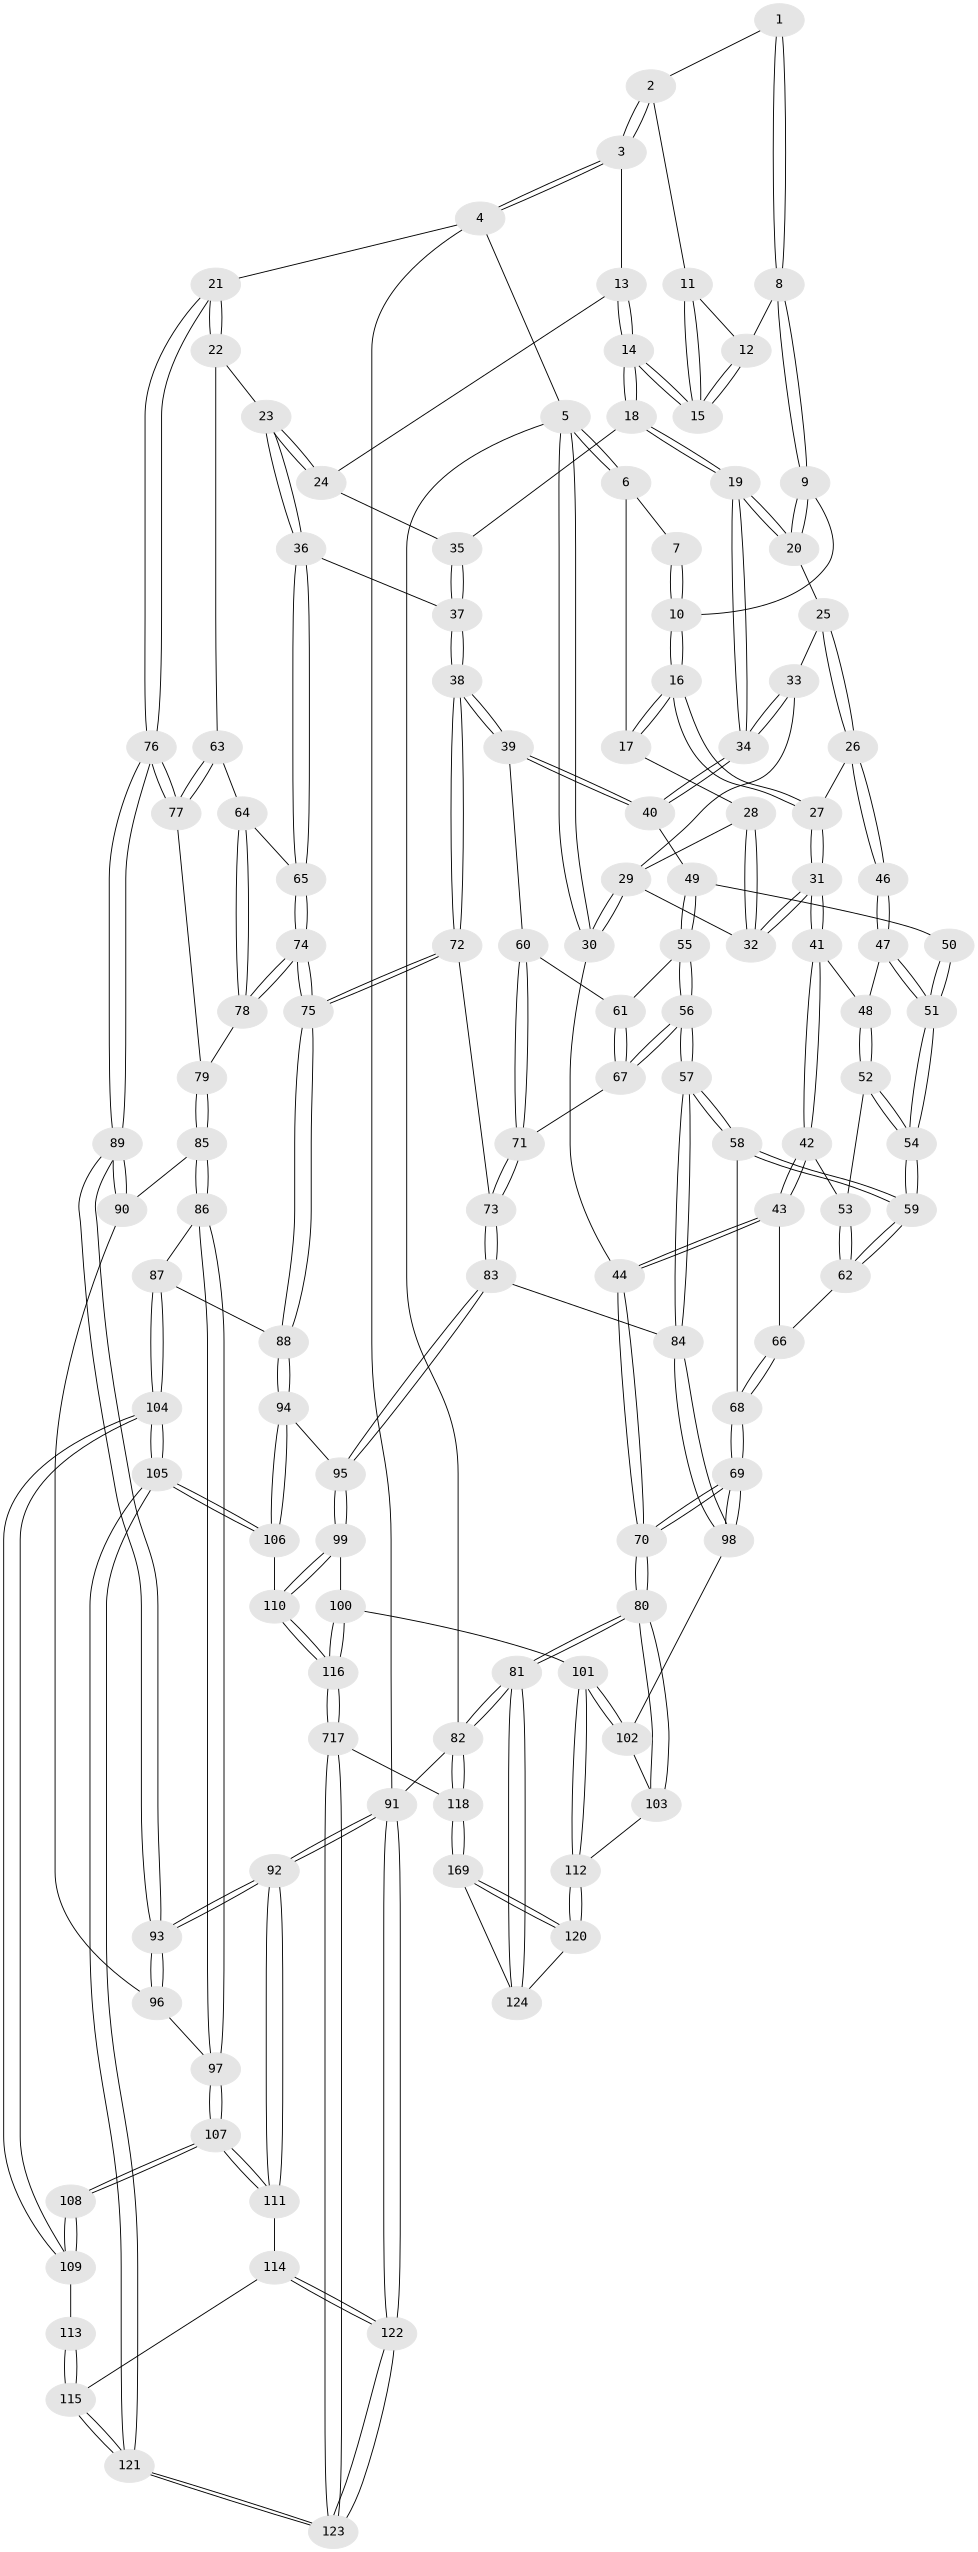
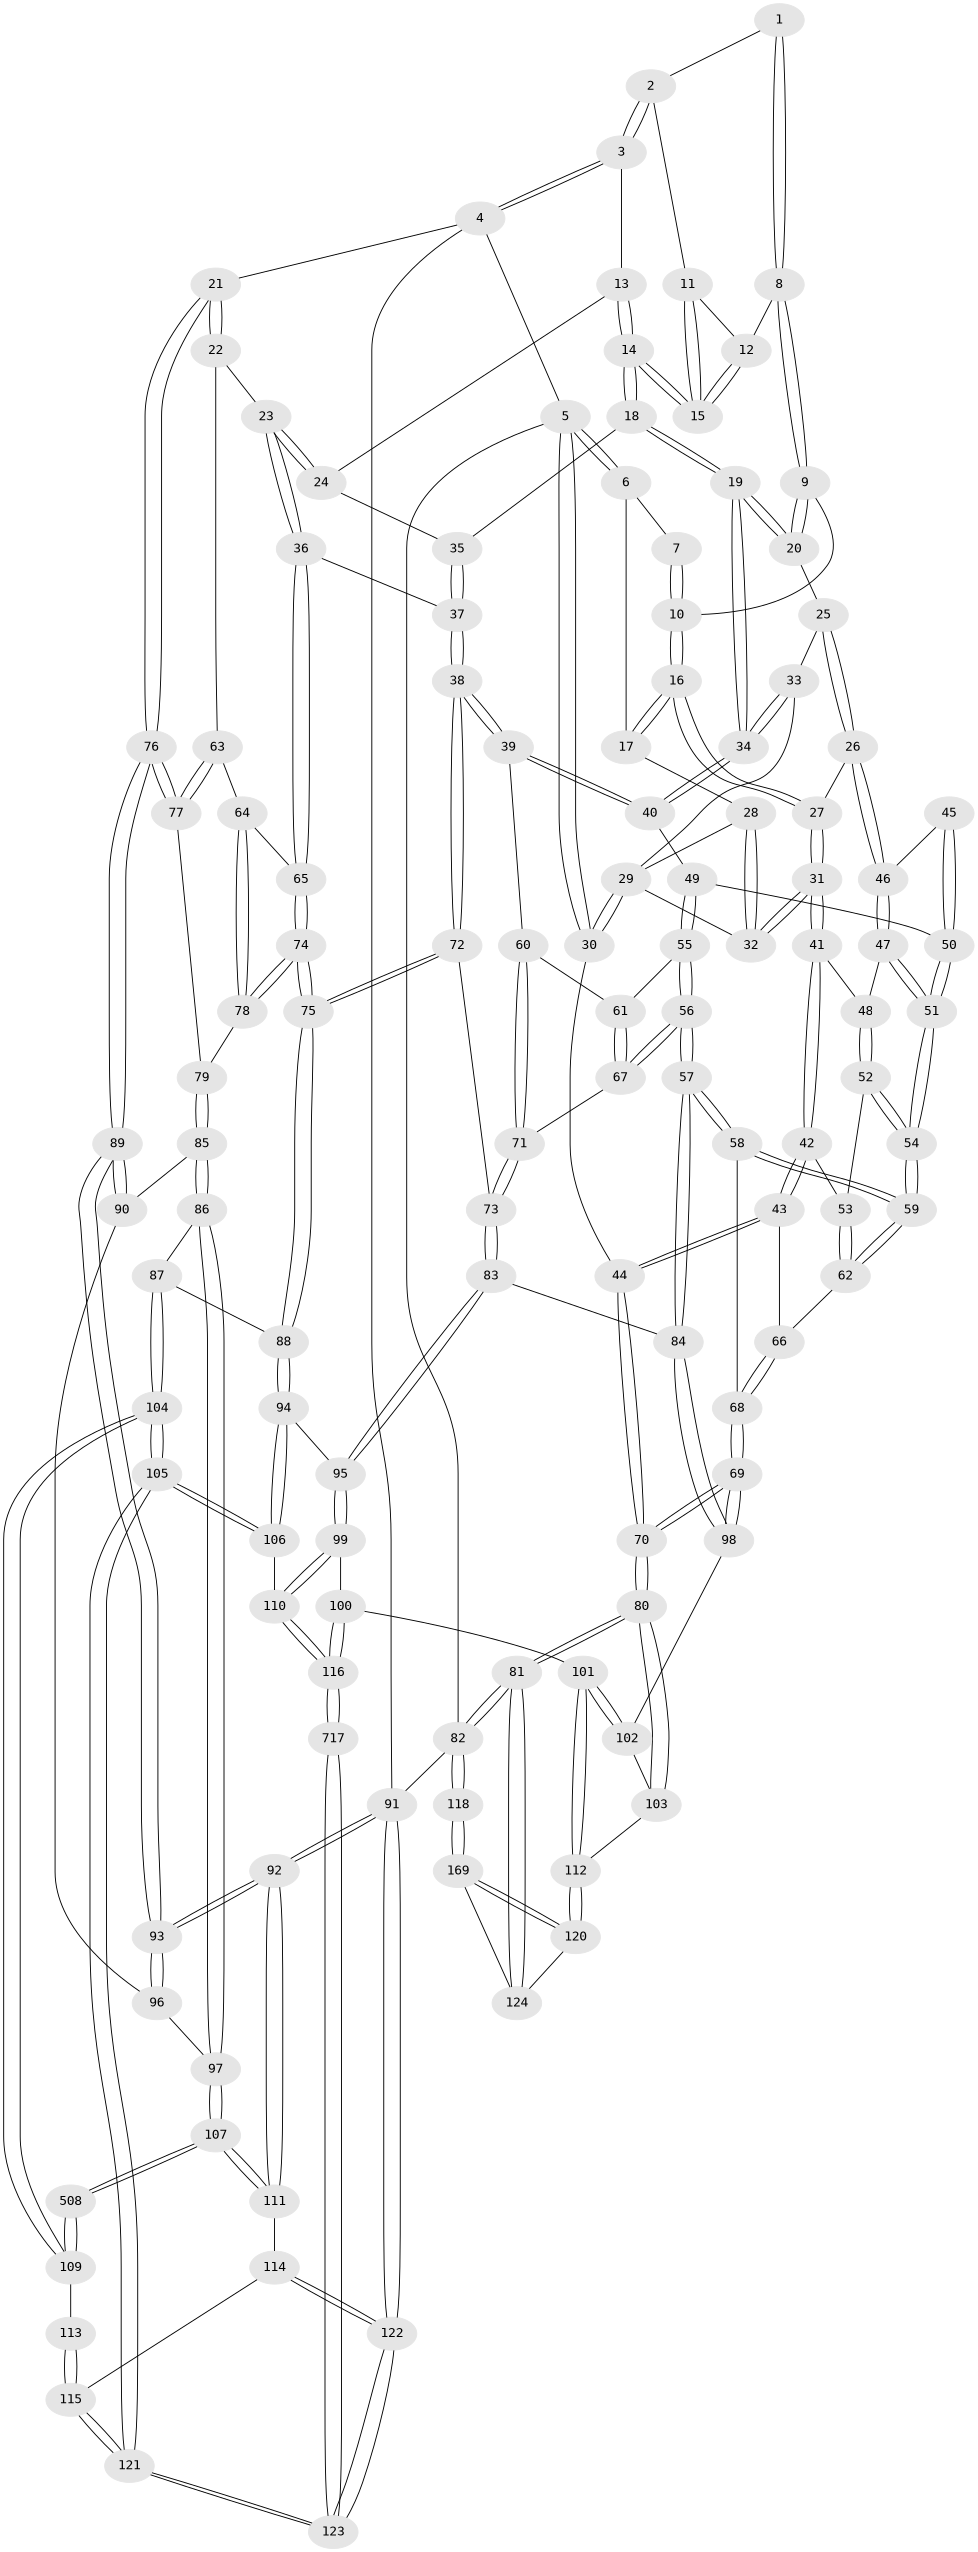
none -> (949, 813)
(398, 1773) -> none
(71, 2201) -> (71, 2201)
